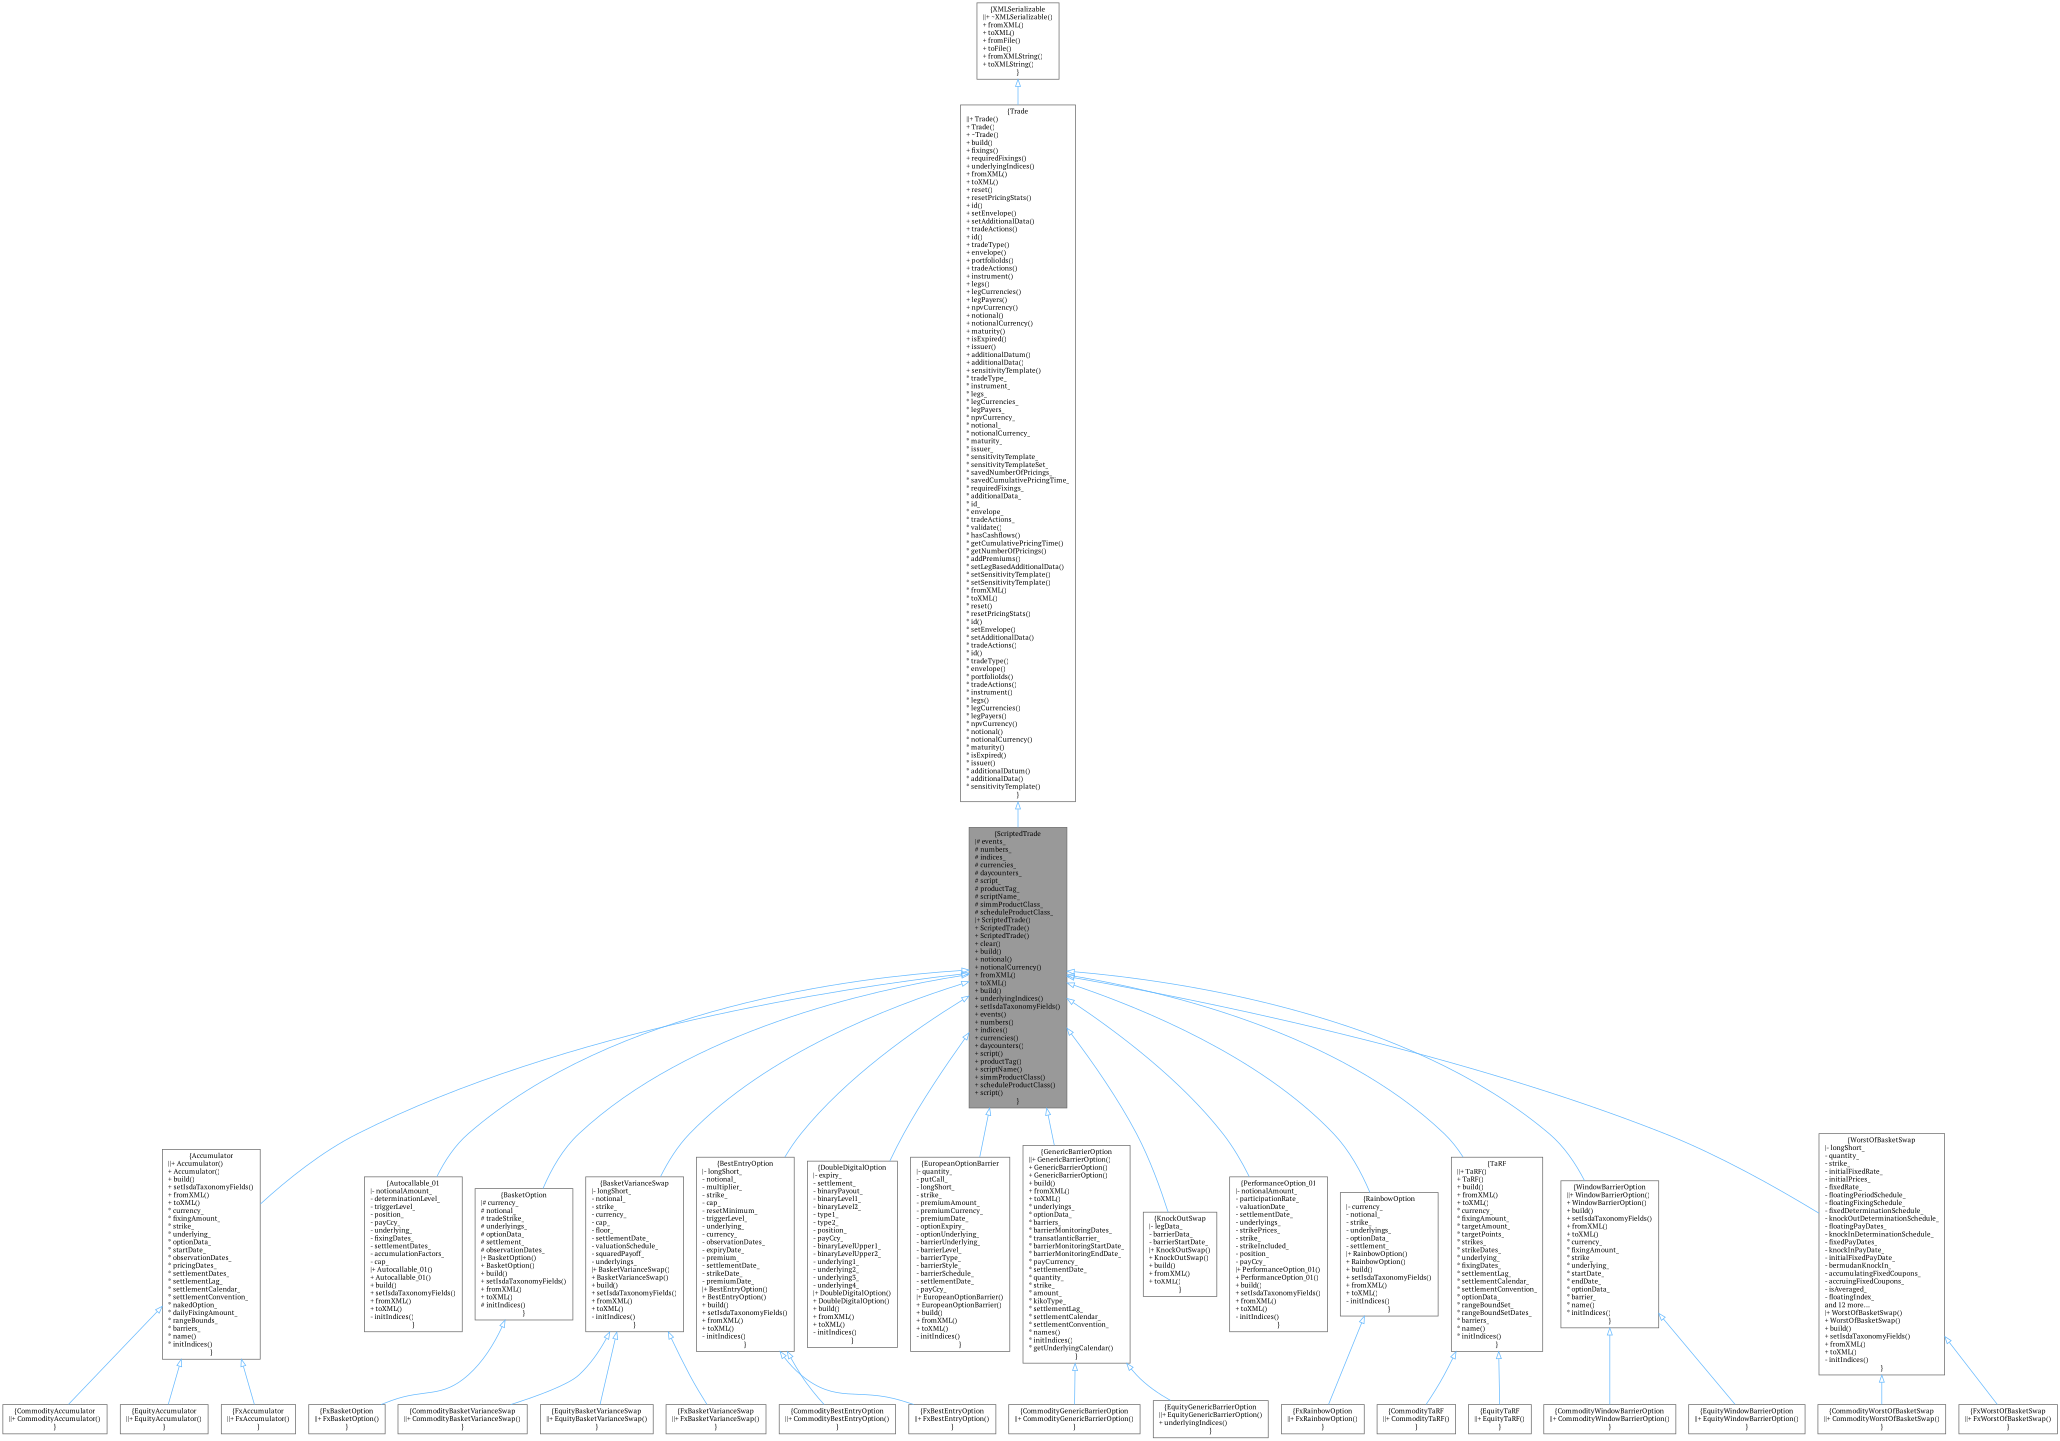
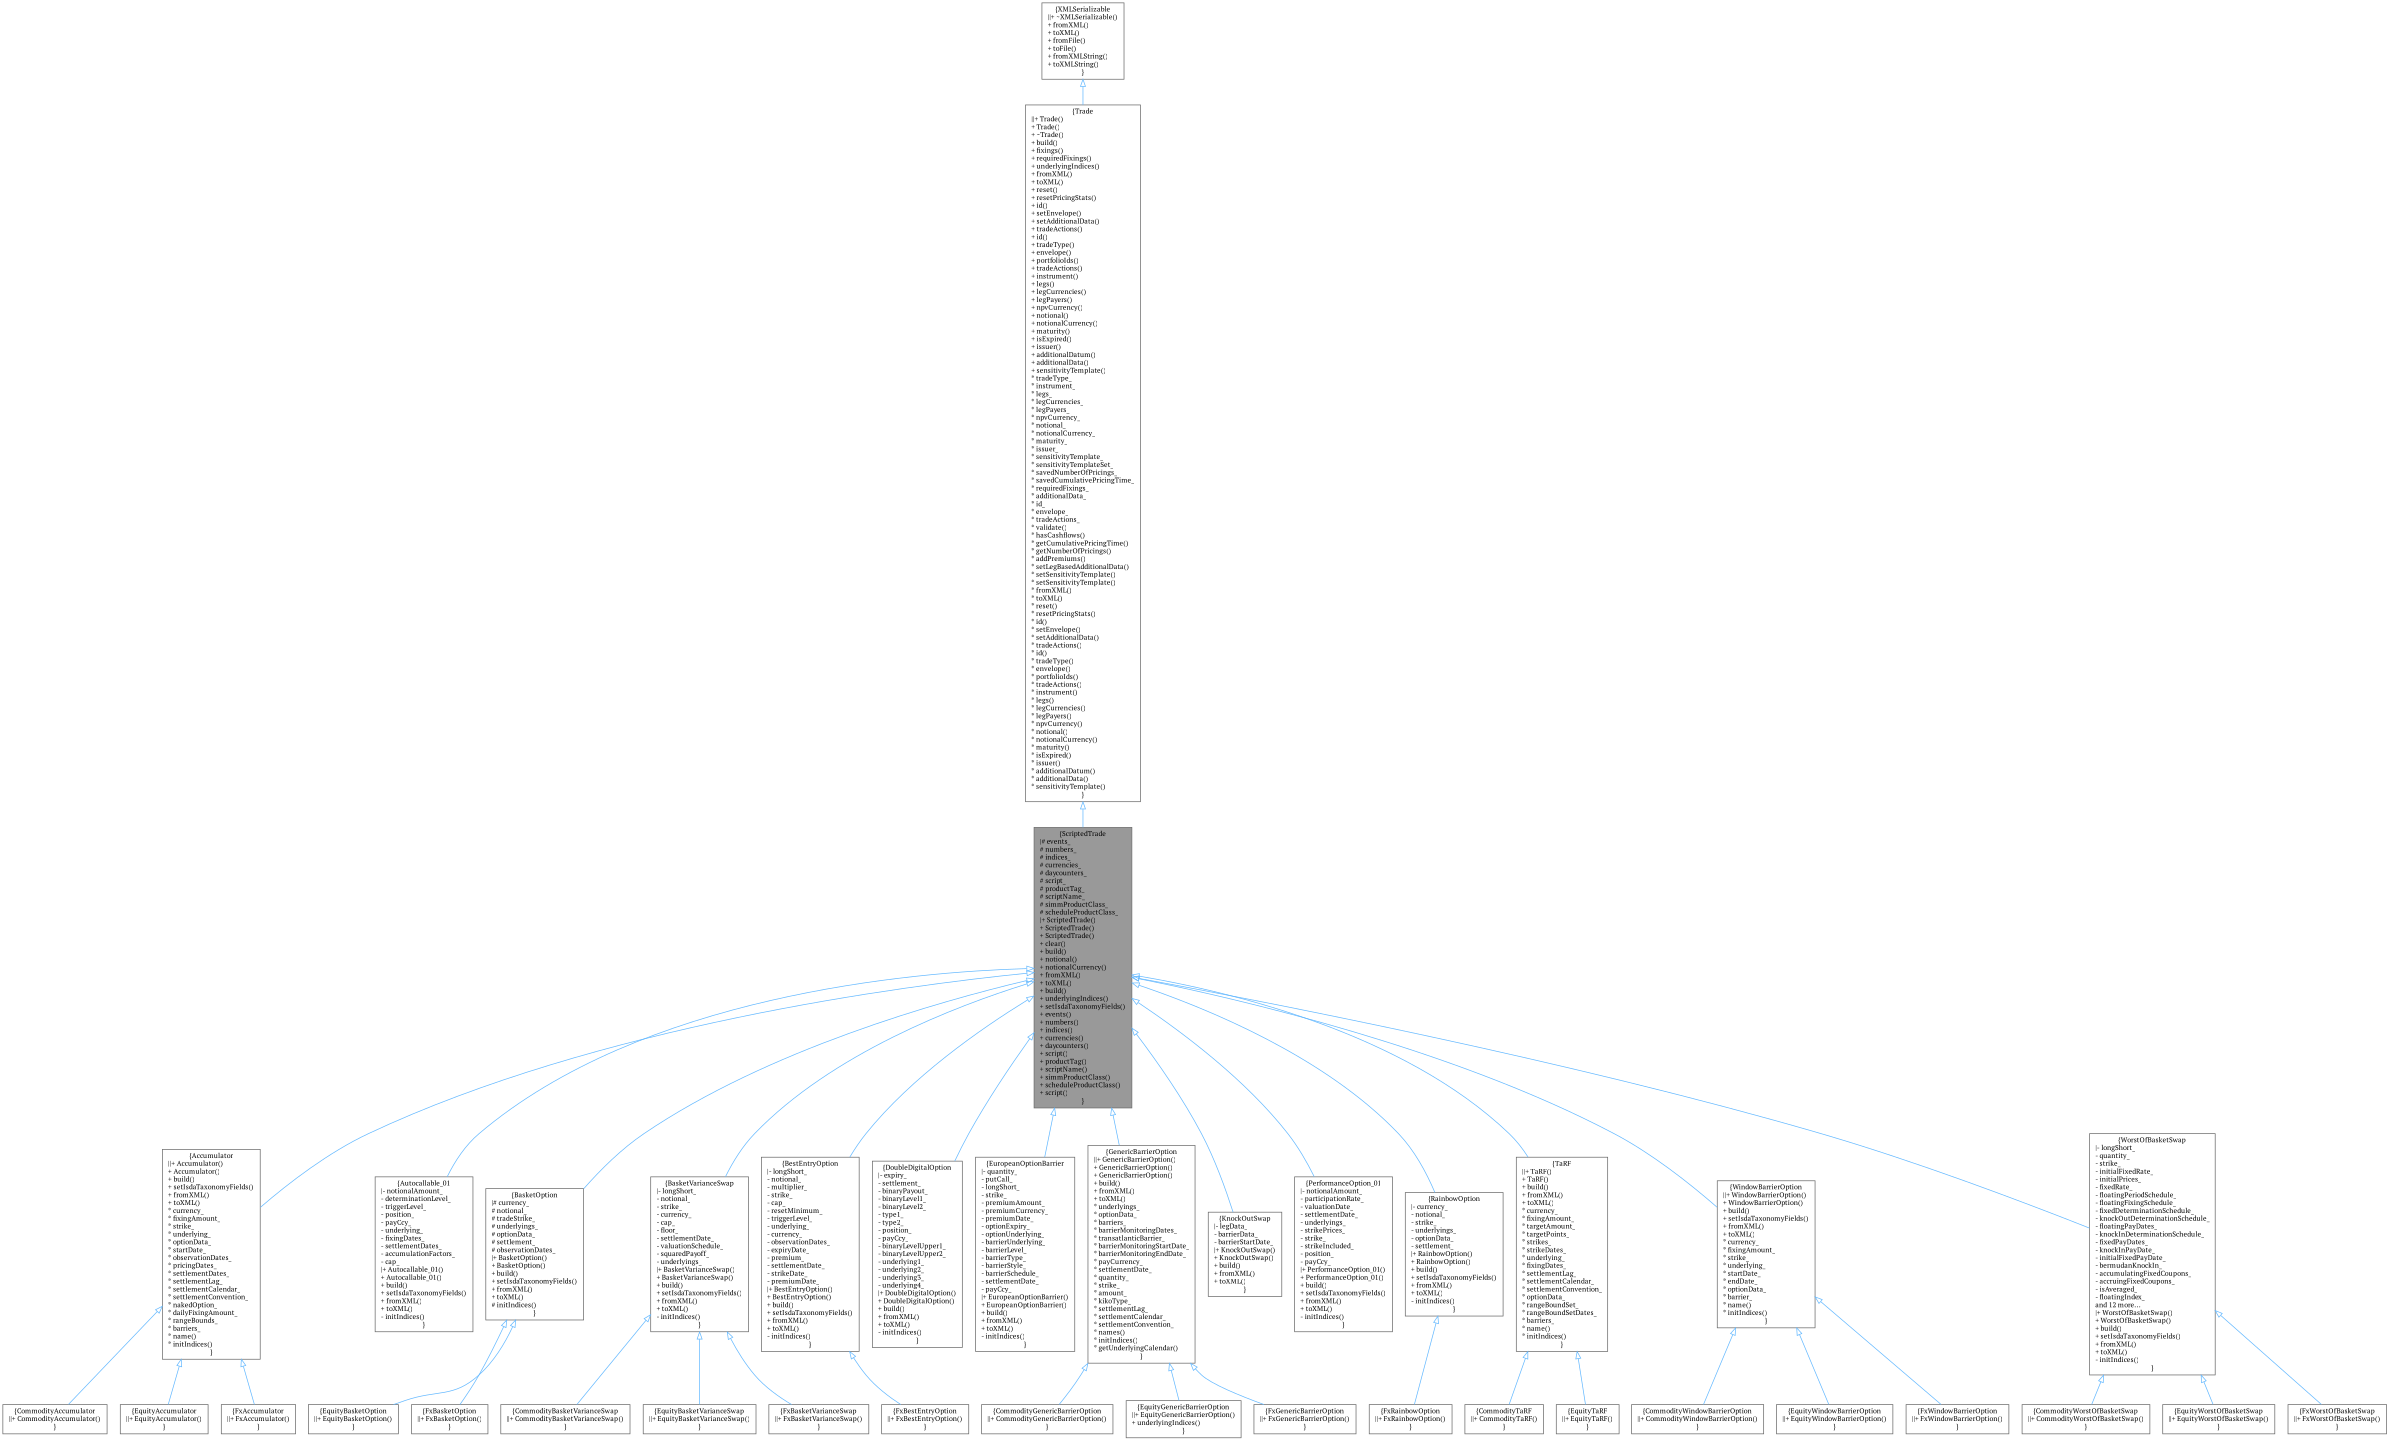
none -> (353, 1419)
(837, 1419) -> none
none -> (1305, 1419)
none -> (1957, 1419)
none -> (2219, 1419)
